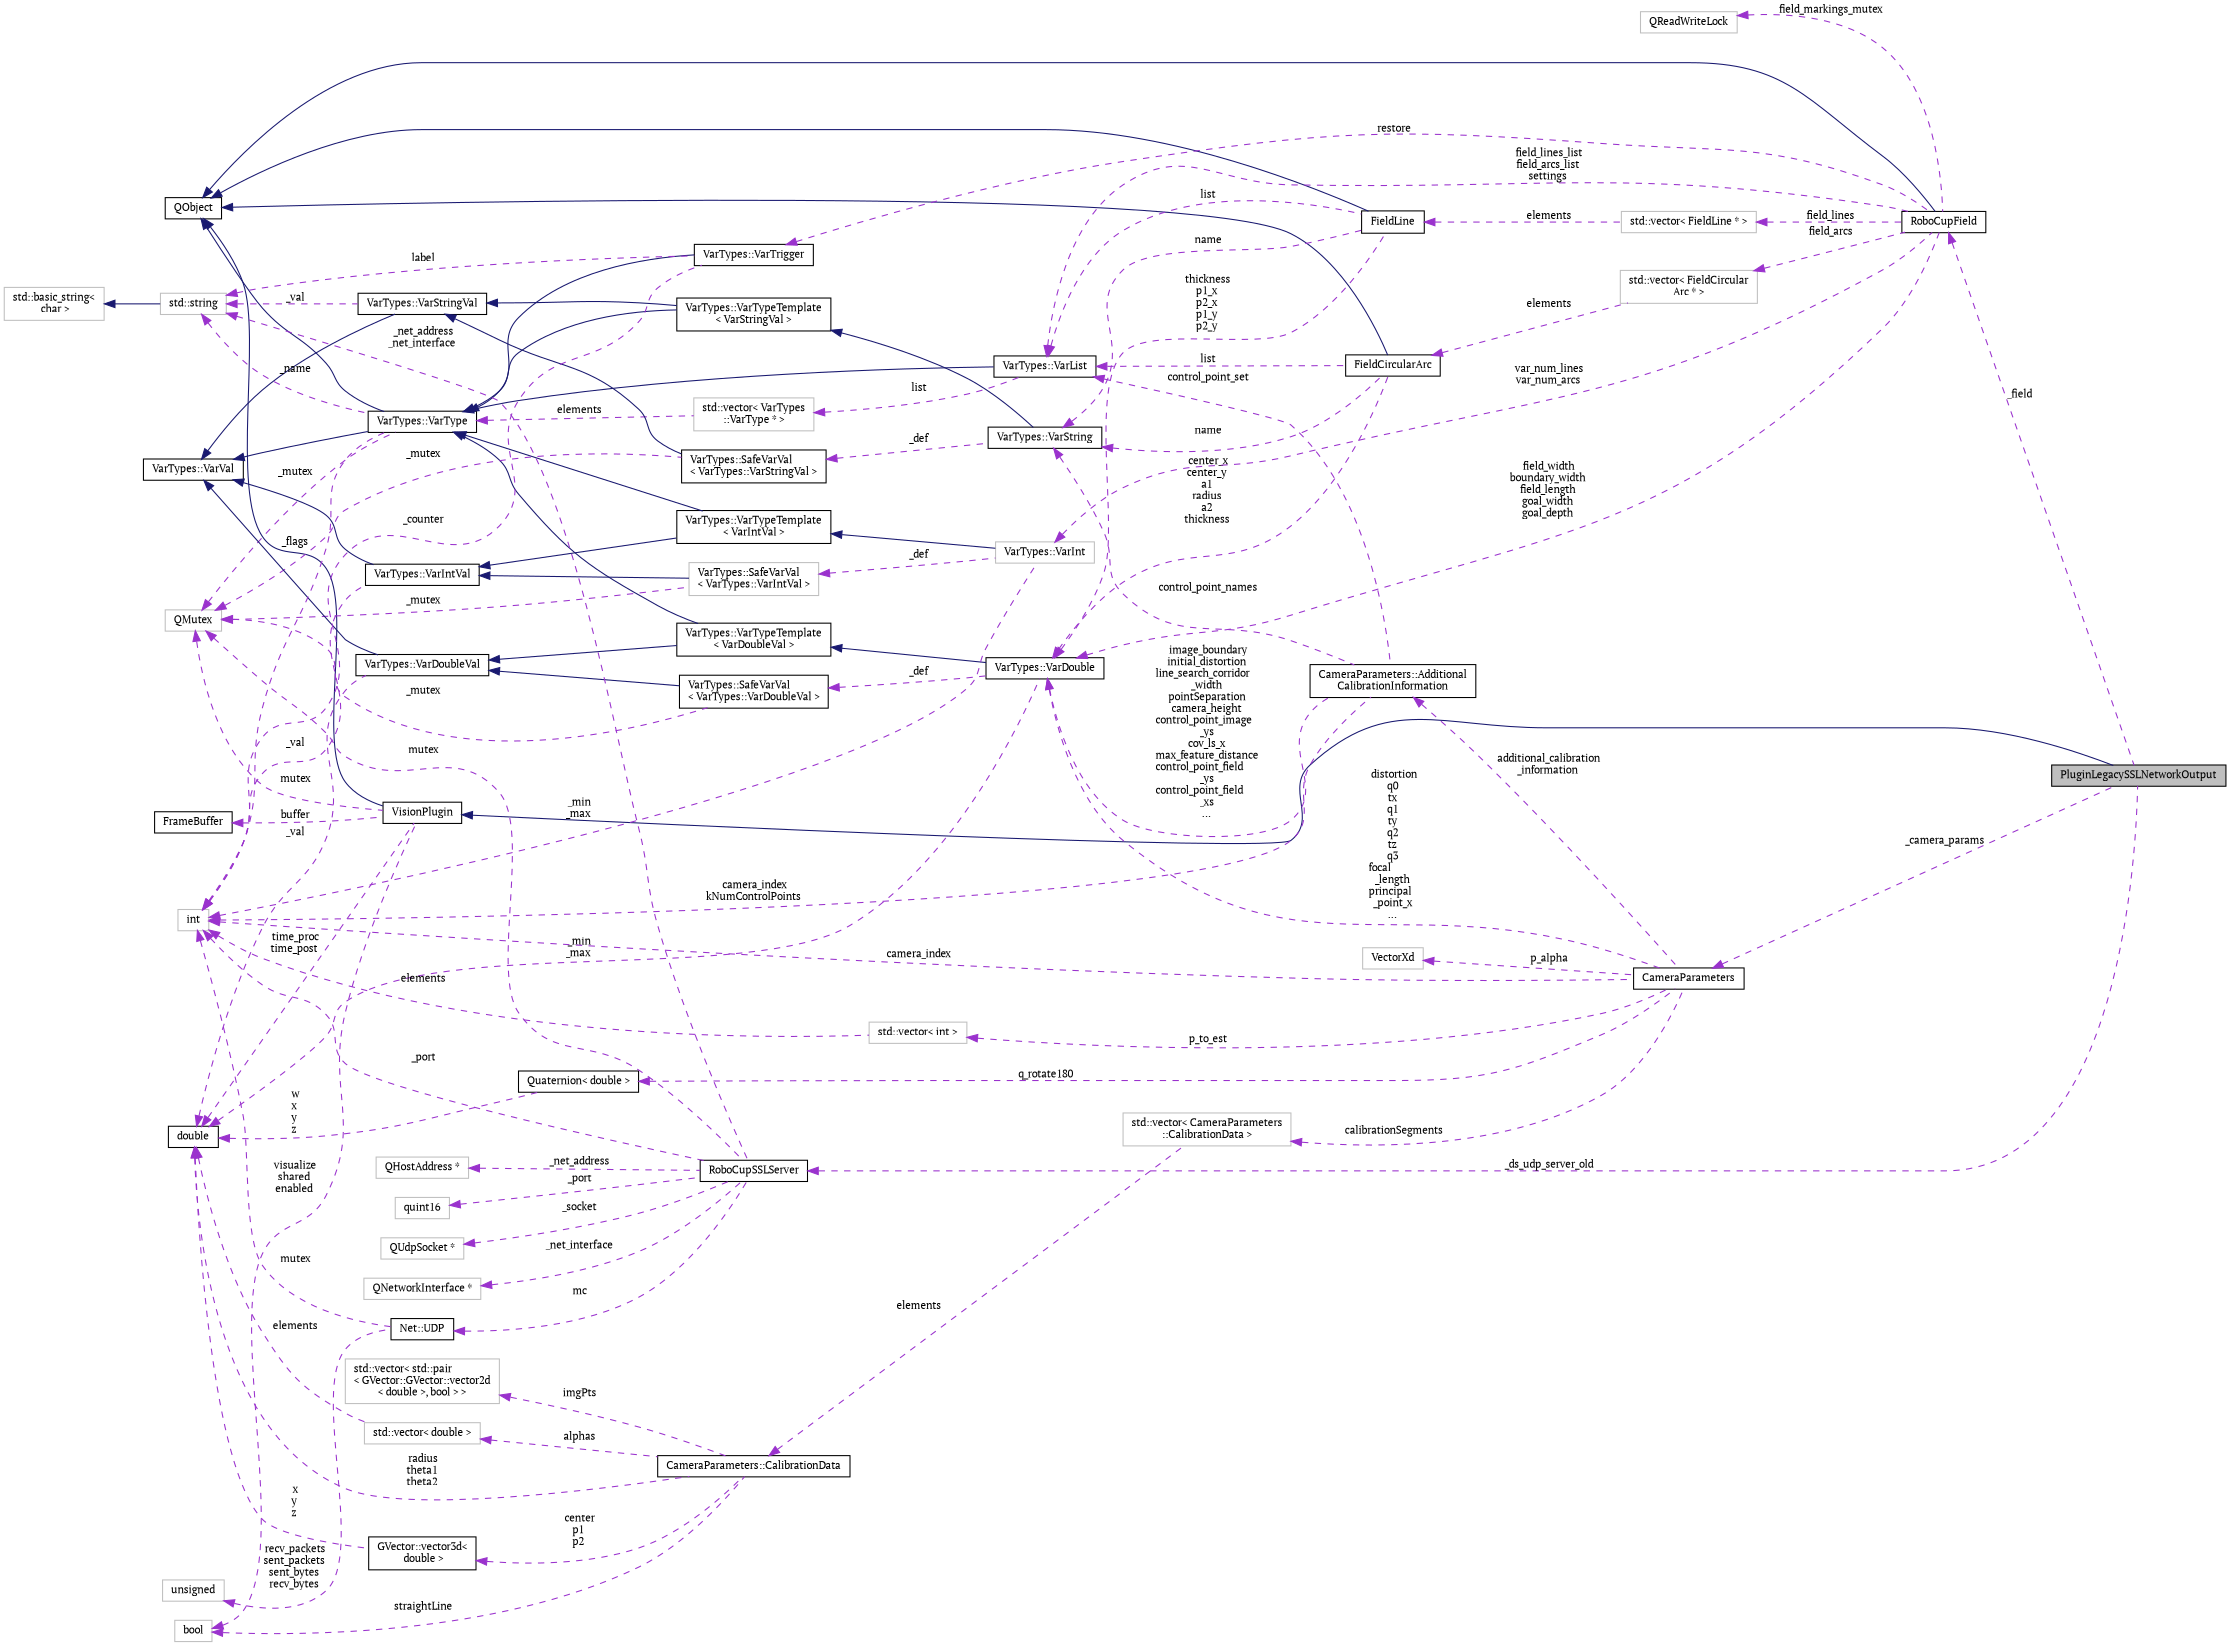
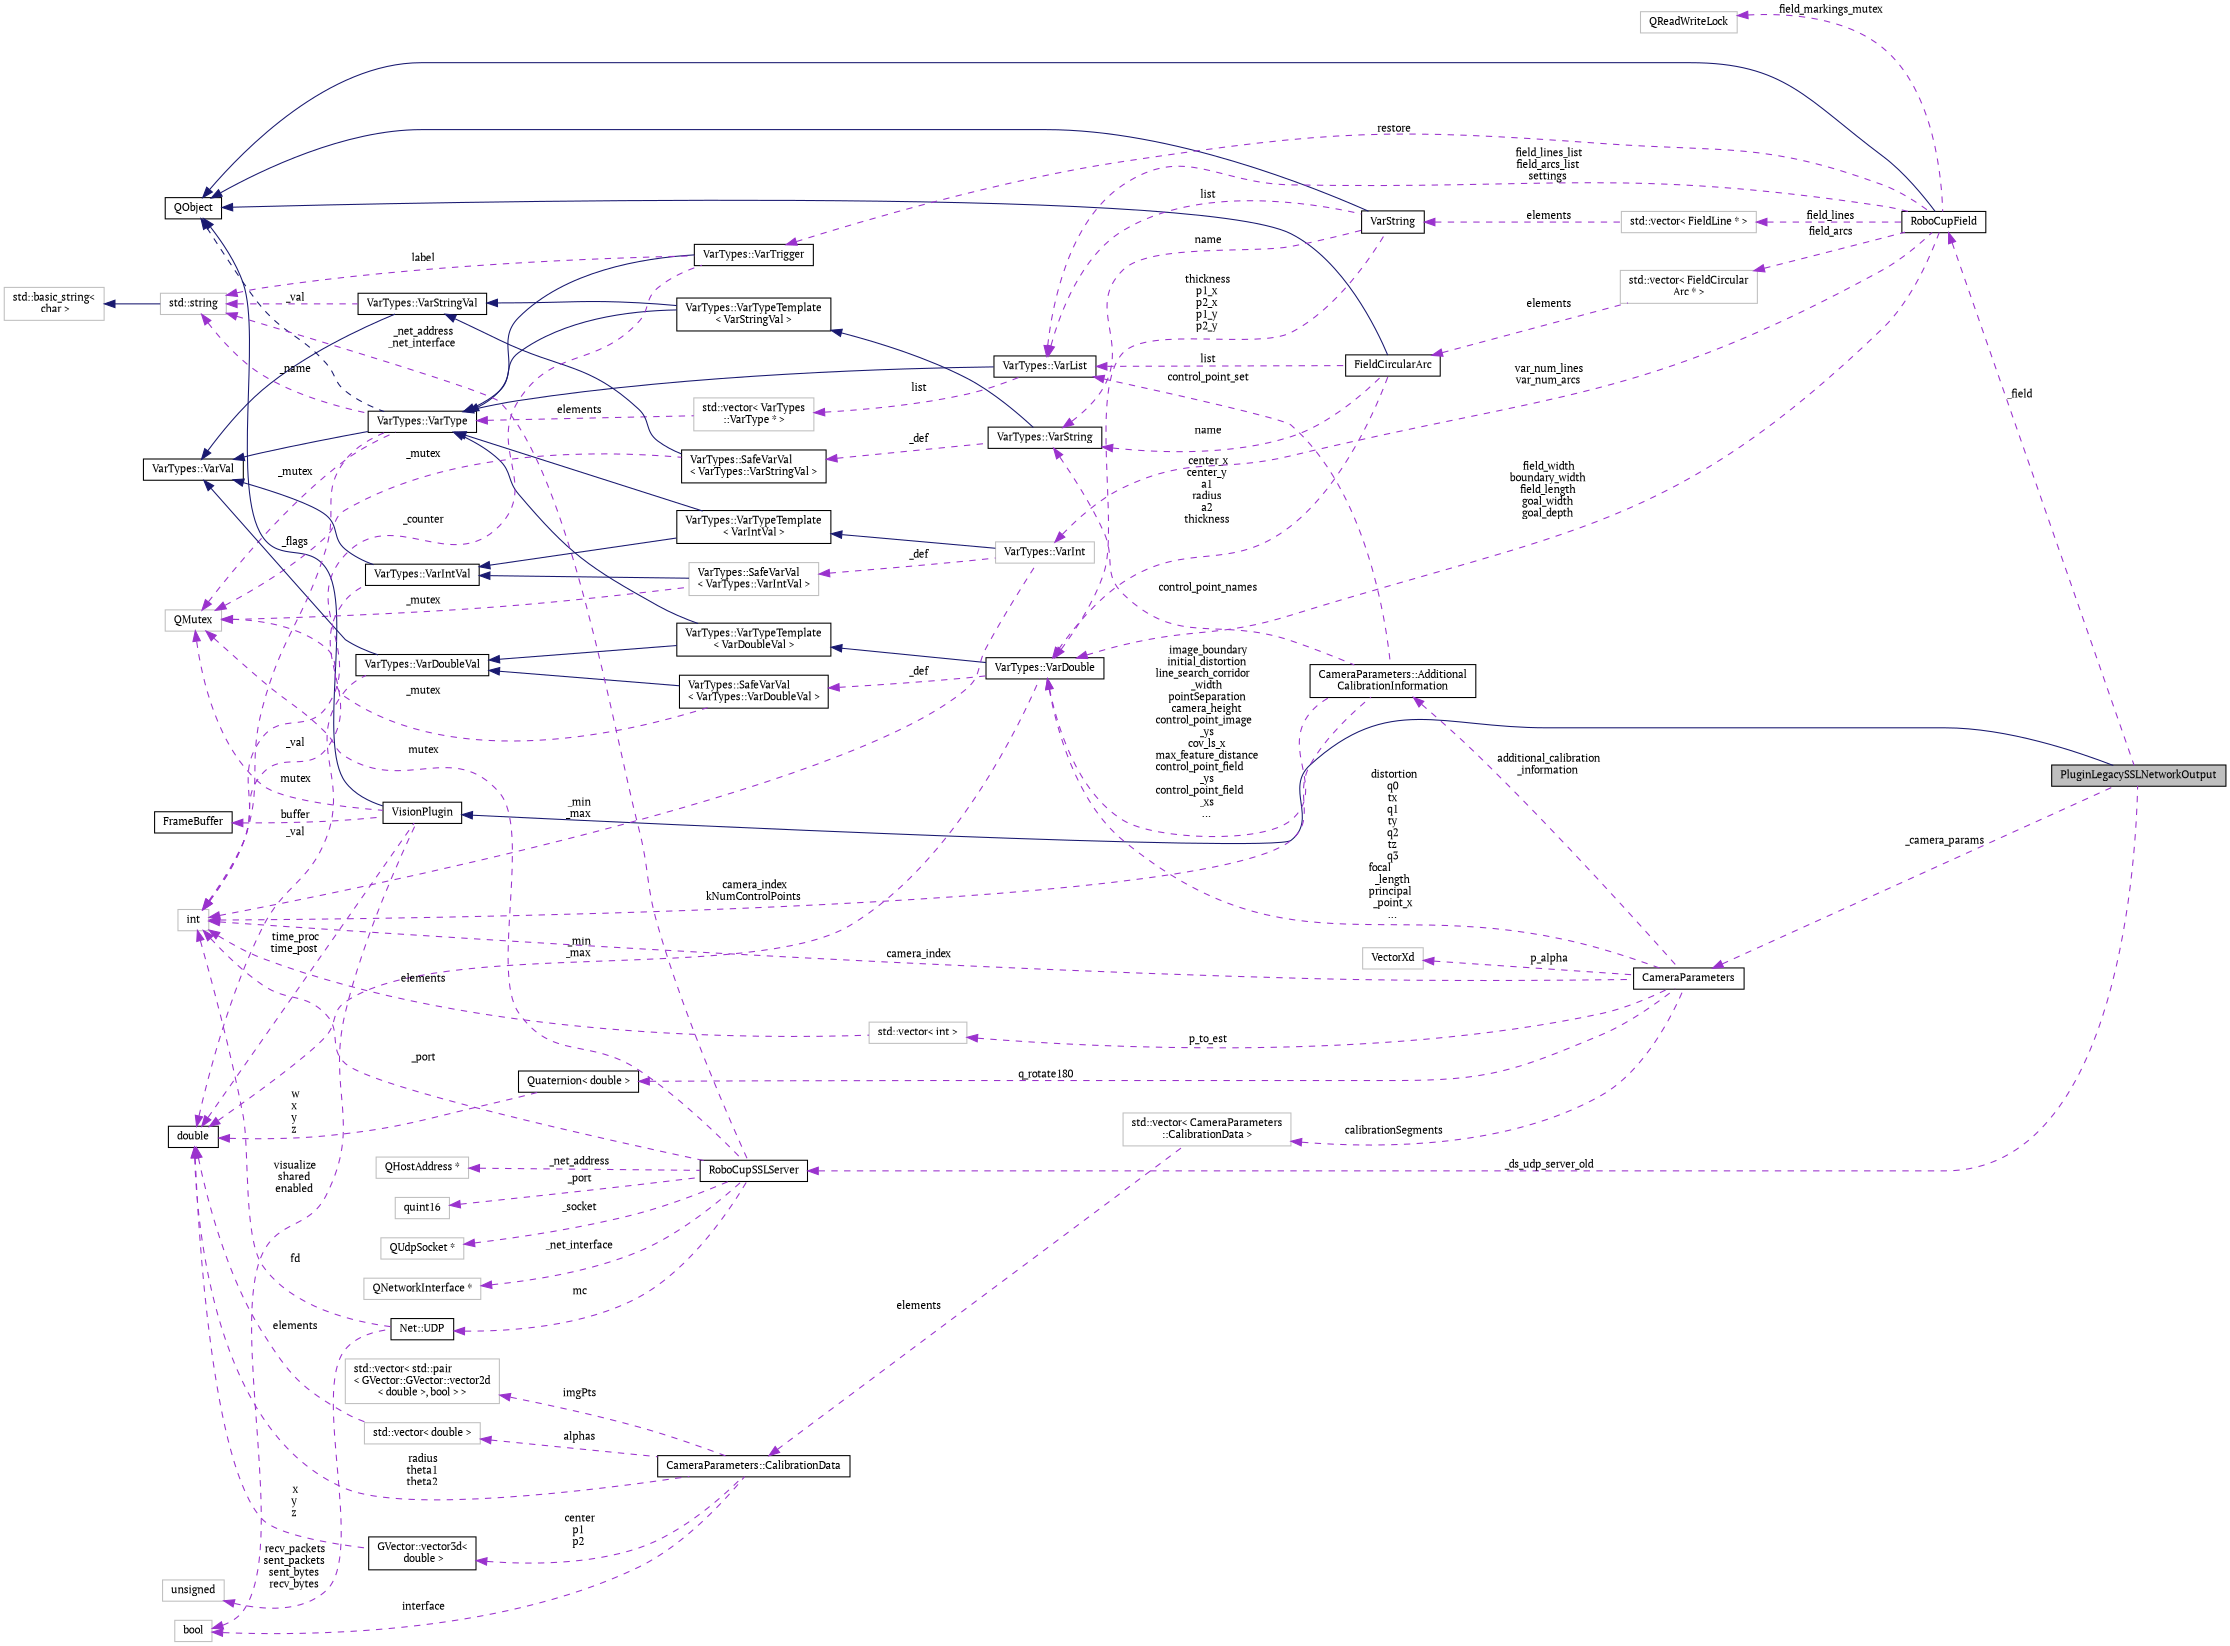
(1393, 222) -> (1393, 222)
(271, 317) -> (271, 317)
(294, 1260) -> (294, 1260)
(422, 1607) -> (422, 1607)
